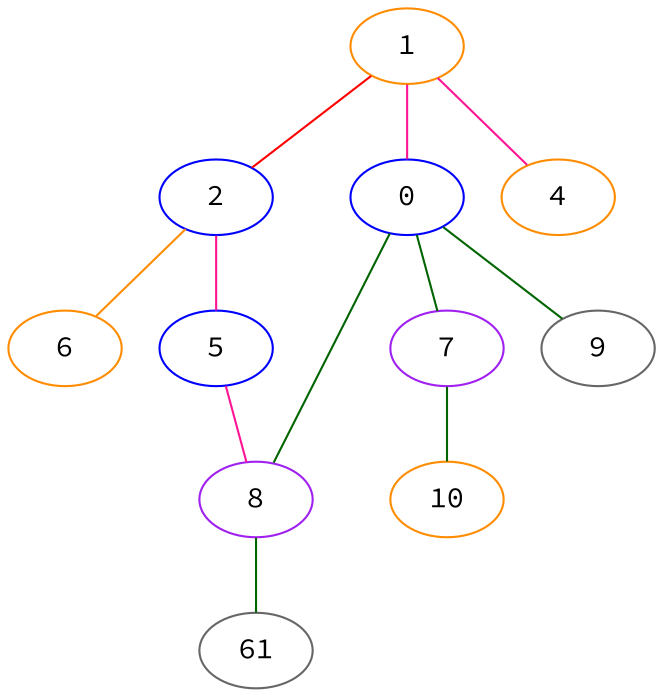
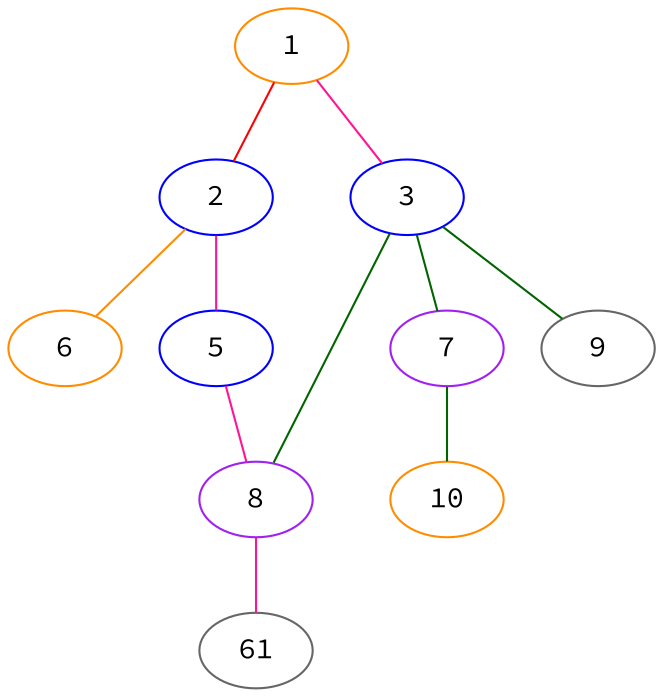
(407, 197) -> (407, 197)
(558, 197) -> none
(256, 575) -> (256, 575)
